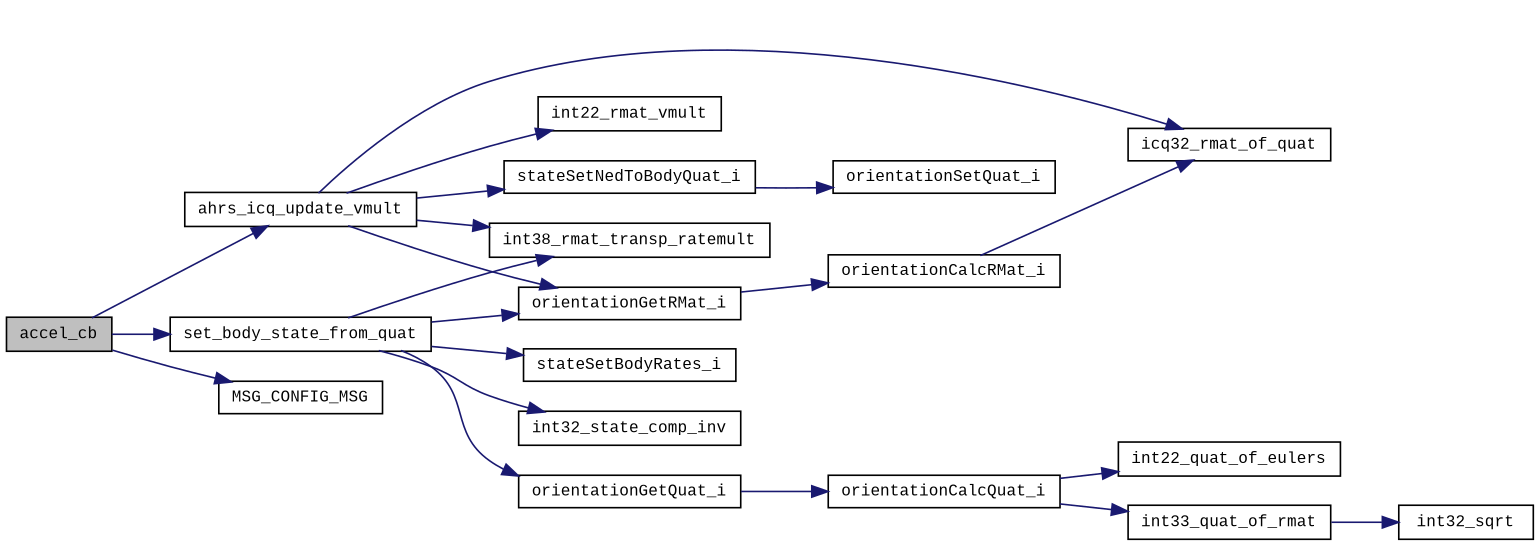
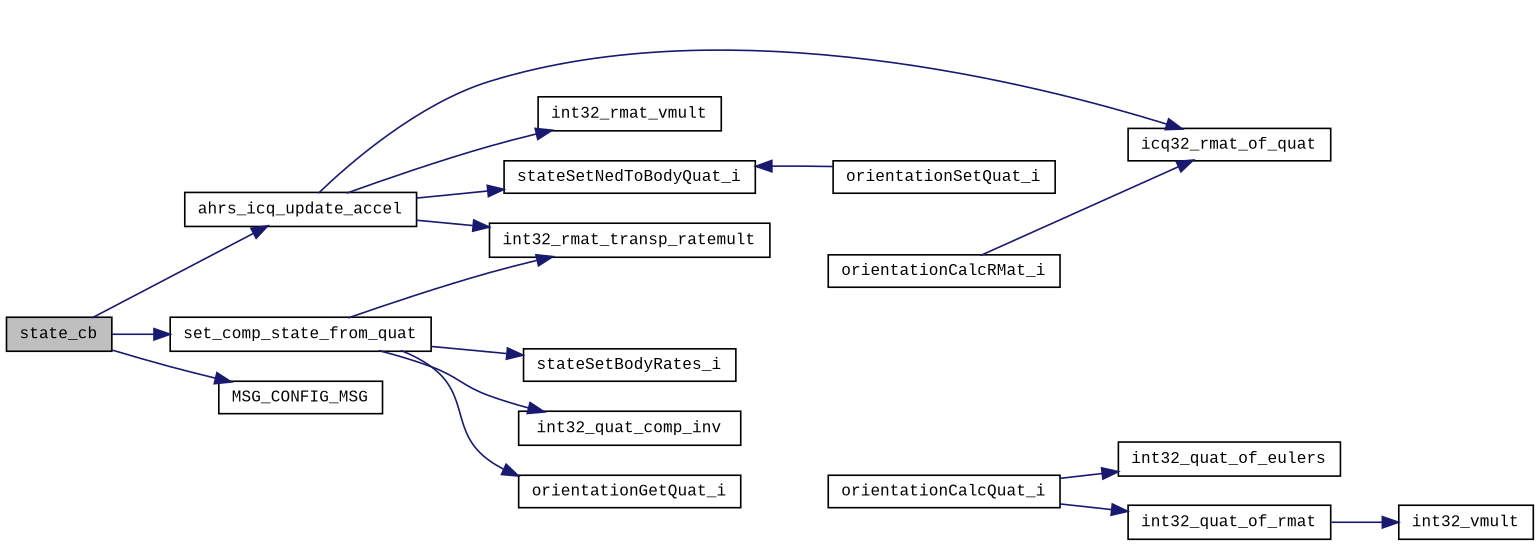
(630, 114) -> (630, 114)
(786, 188) -> (802, 166)
(301, 209) -> (301, 209)
(630, 240) -> (630, 240)
(630, 303) -> none
(59, 334) -> (59, 334)
(301, 334) -> (301, 334)
(630, 428) -> (630, 428)
(1229, 459) -> (1229, 459)
(776, 491) -> none
(1229, 522) -> (1229, 522)
(1466, 522) -> (1466, 522)
